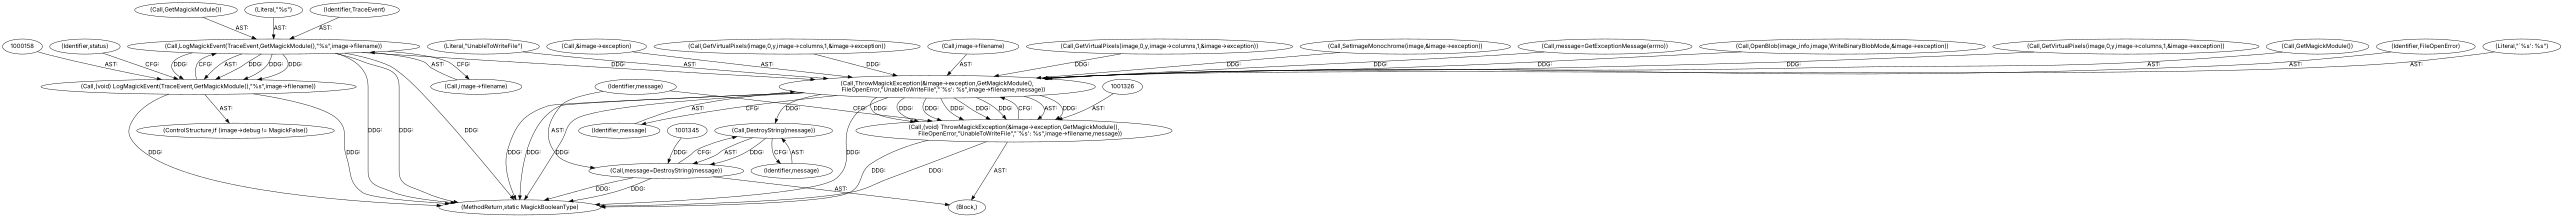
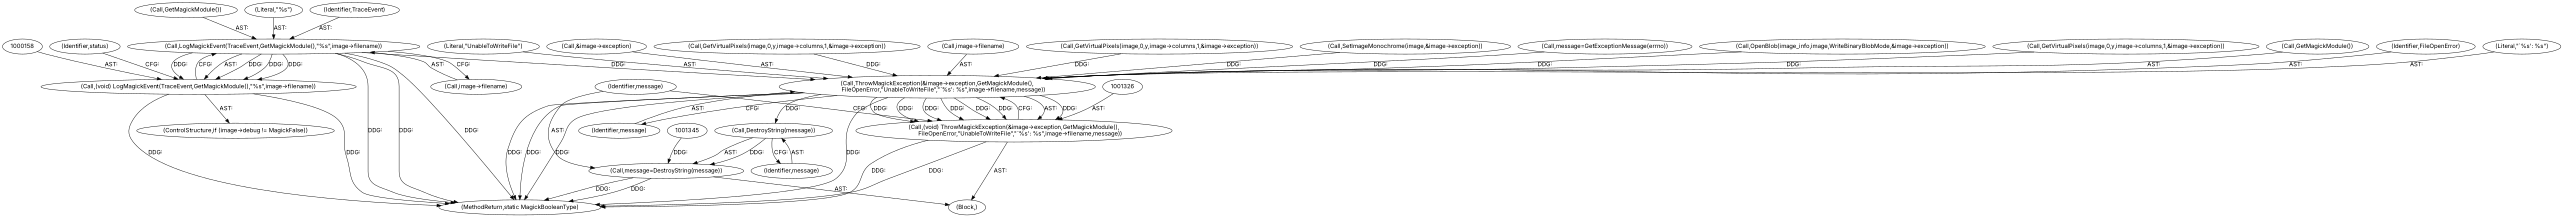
(703, 147) -> none
